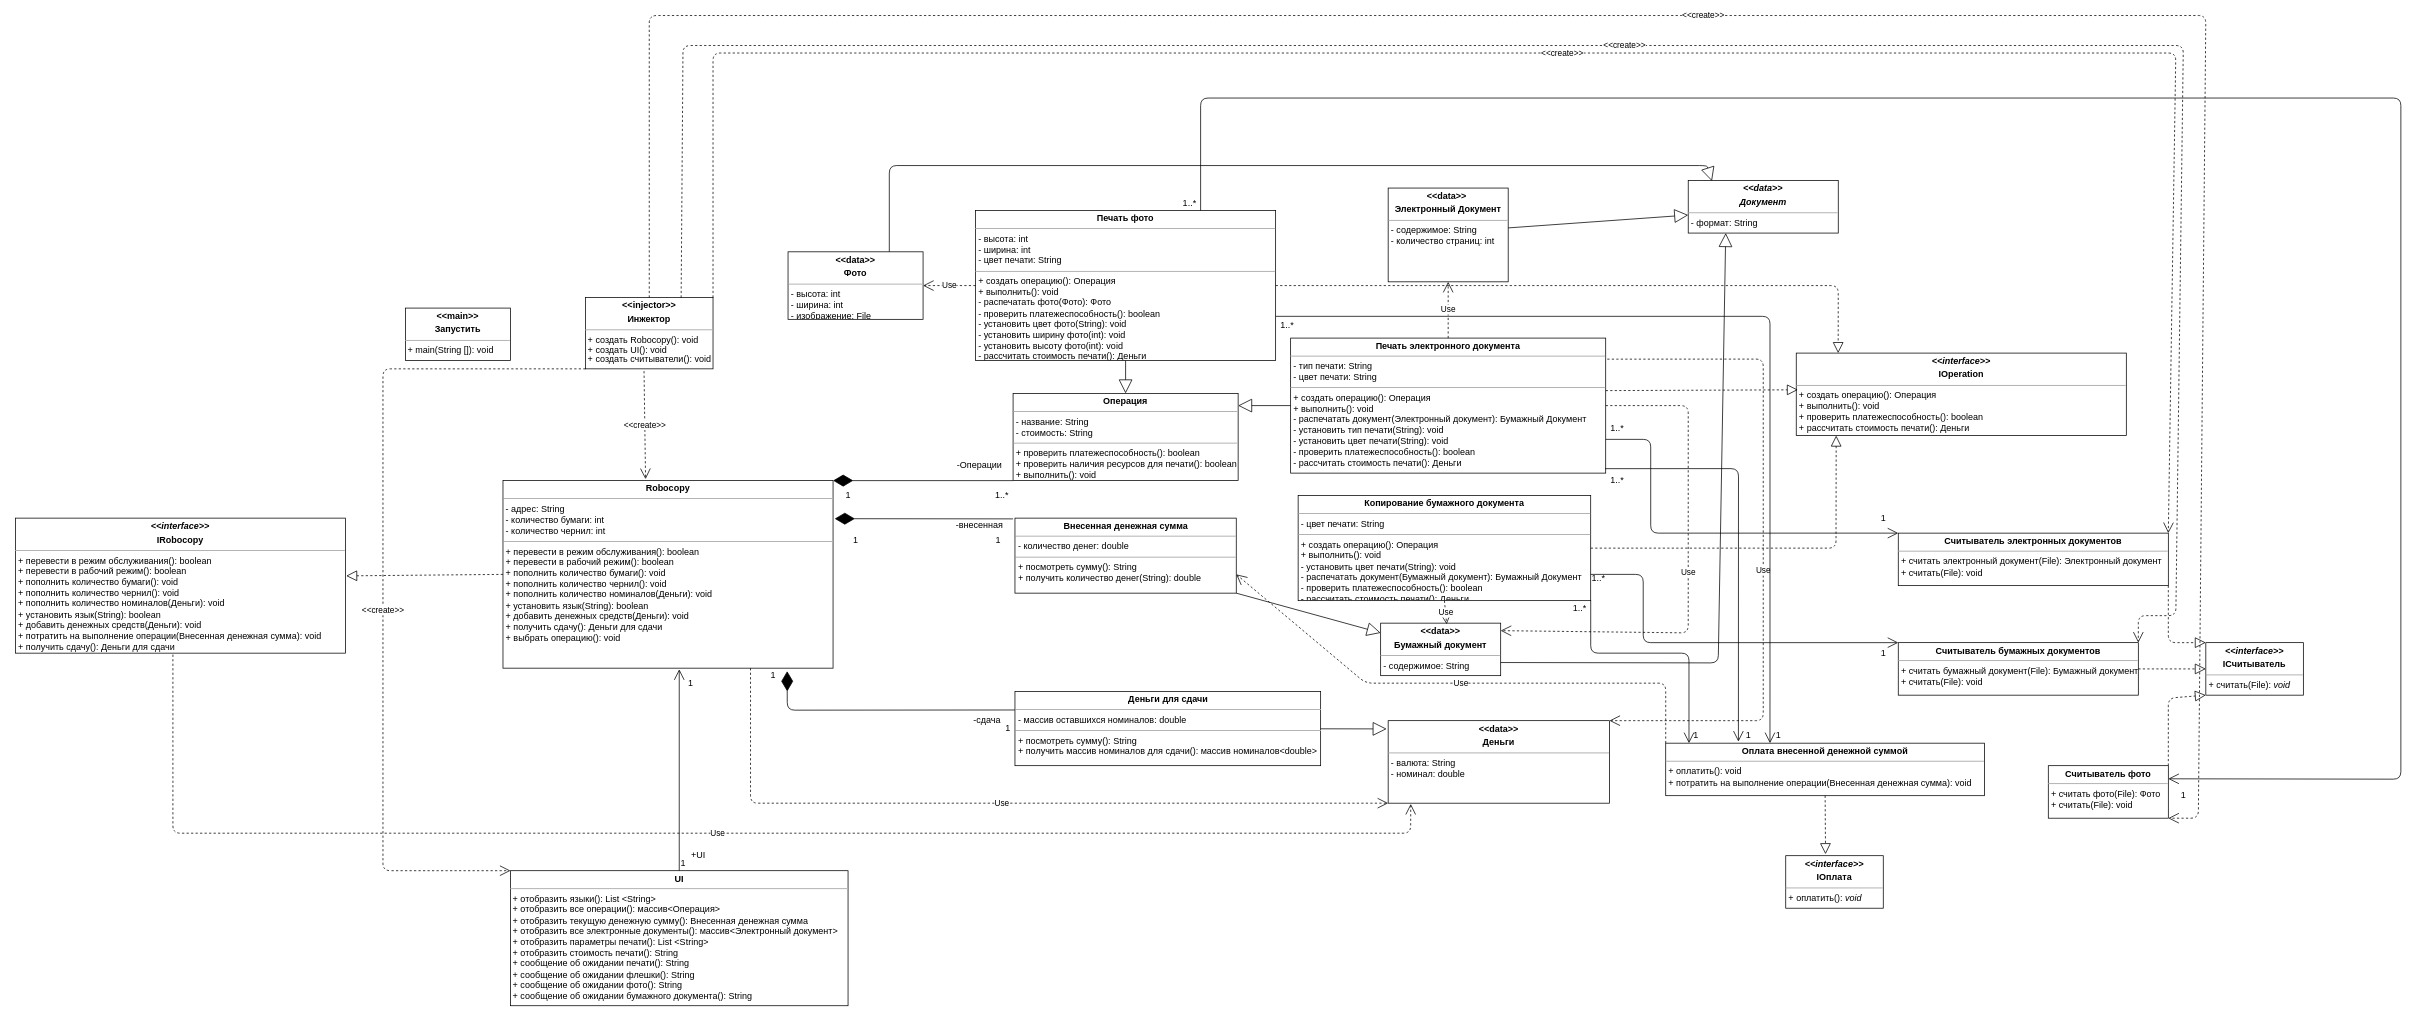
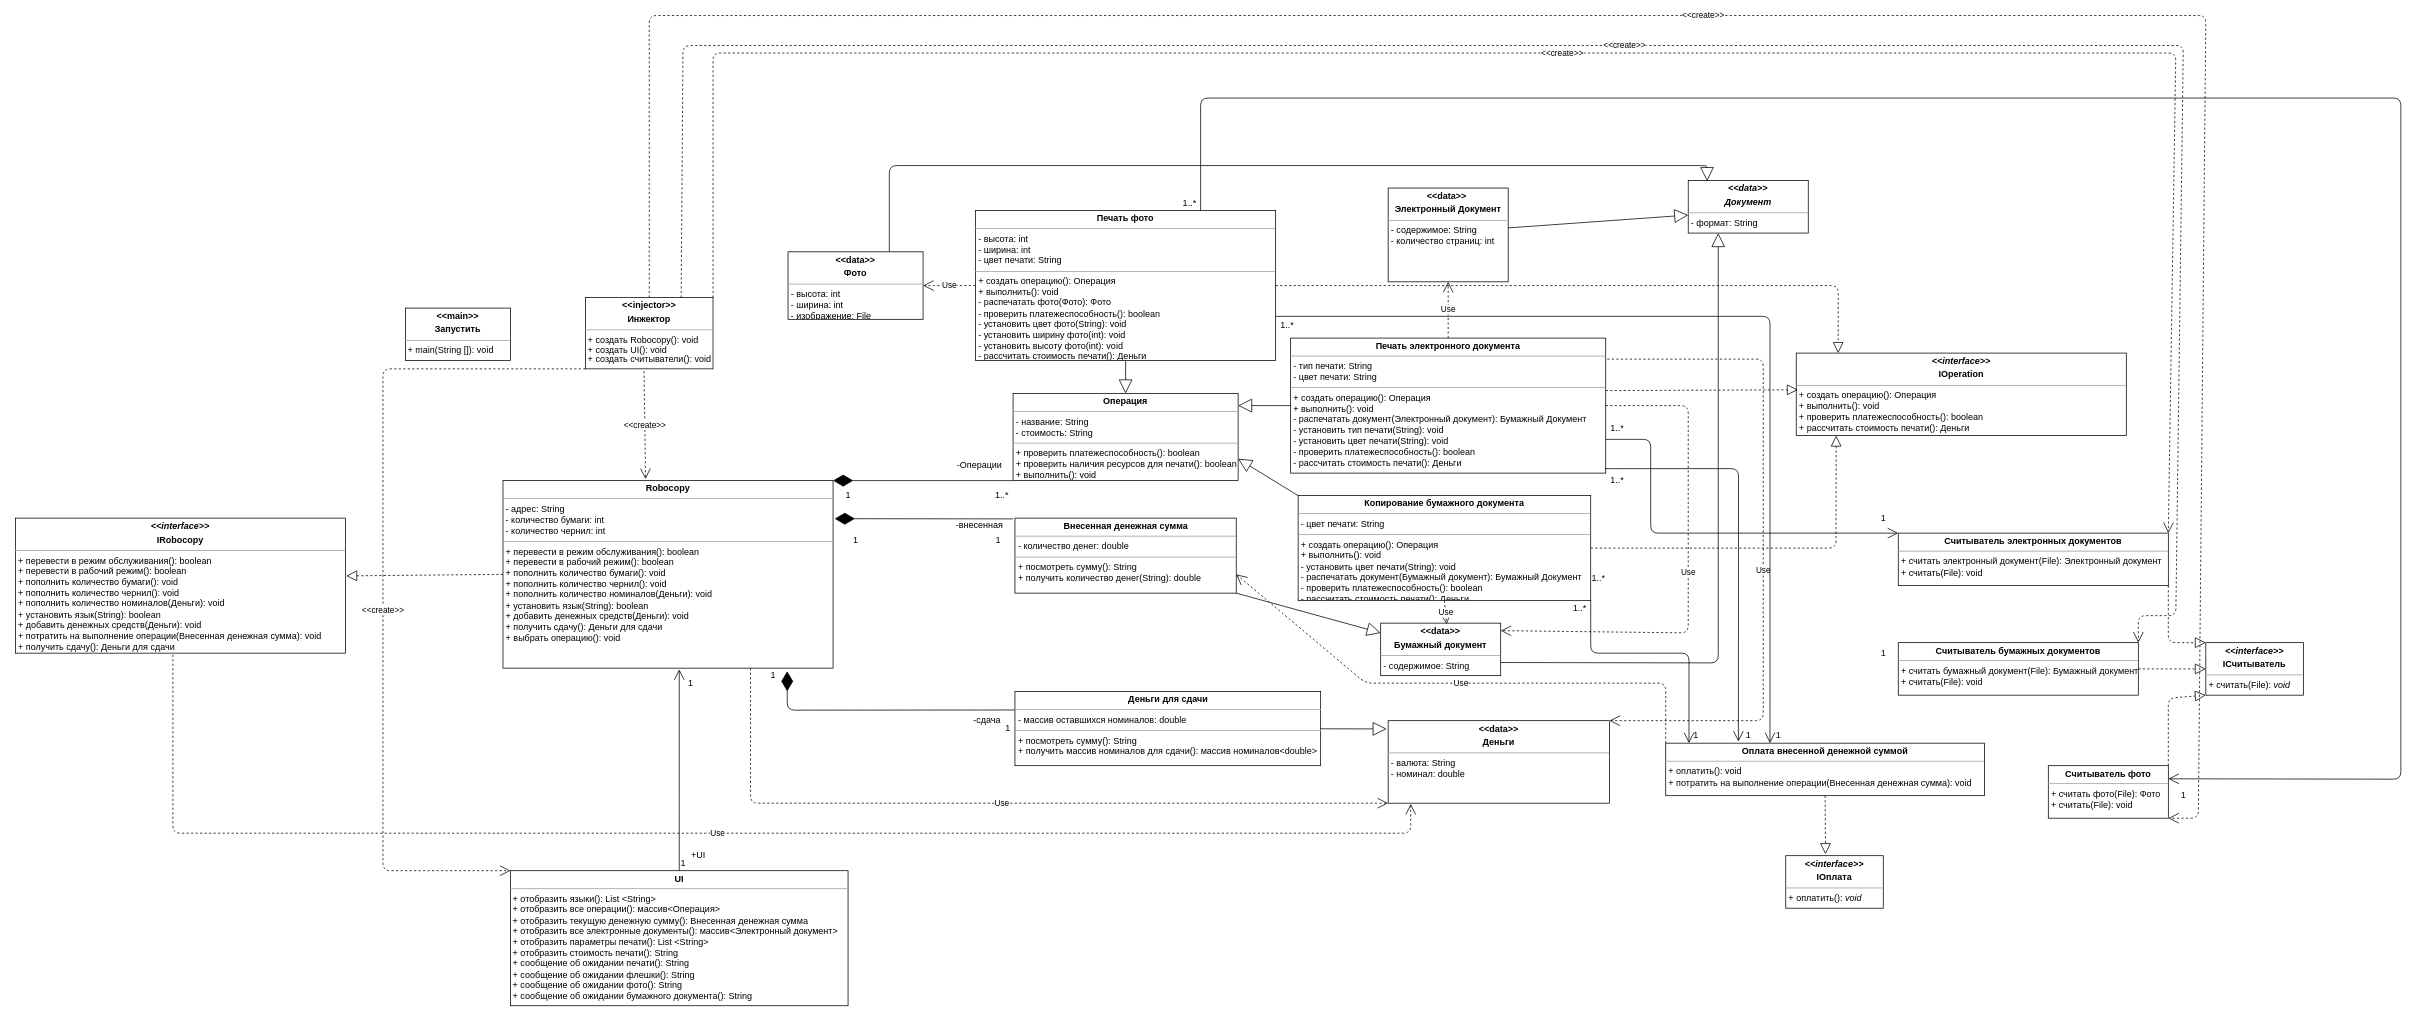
(1763, 207) -> (1748, 207)
none -> (1274, 481)
(1714, 642) -> none
